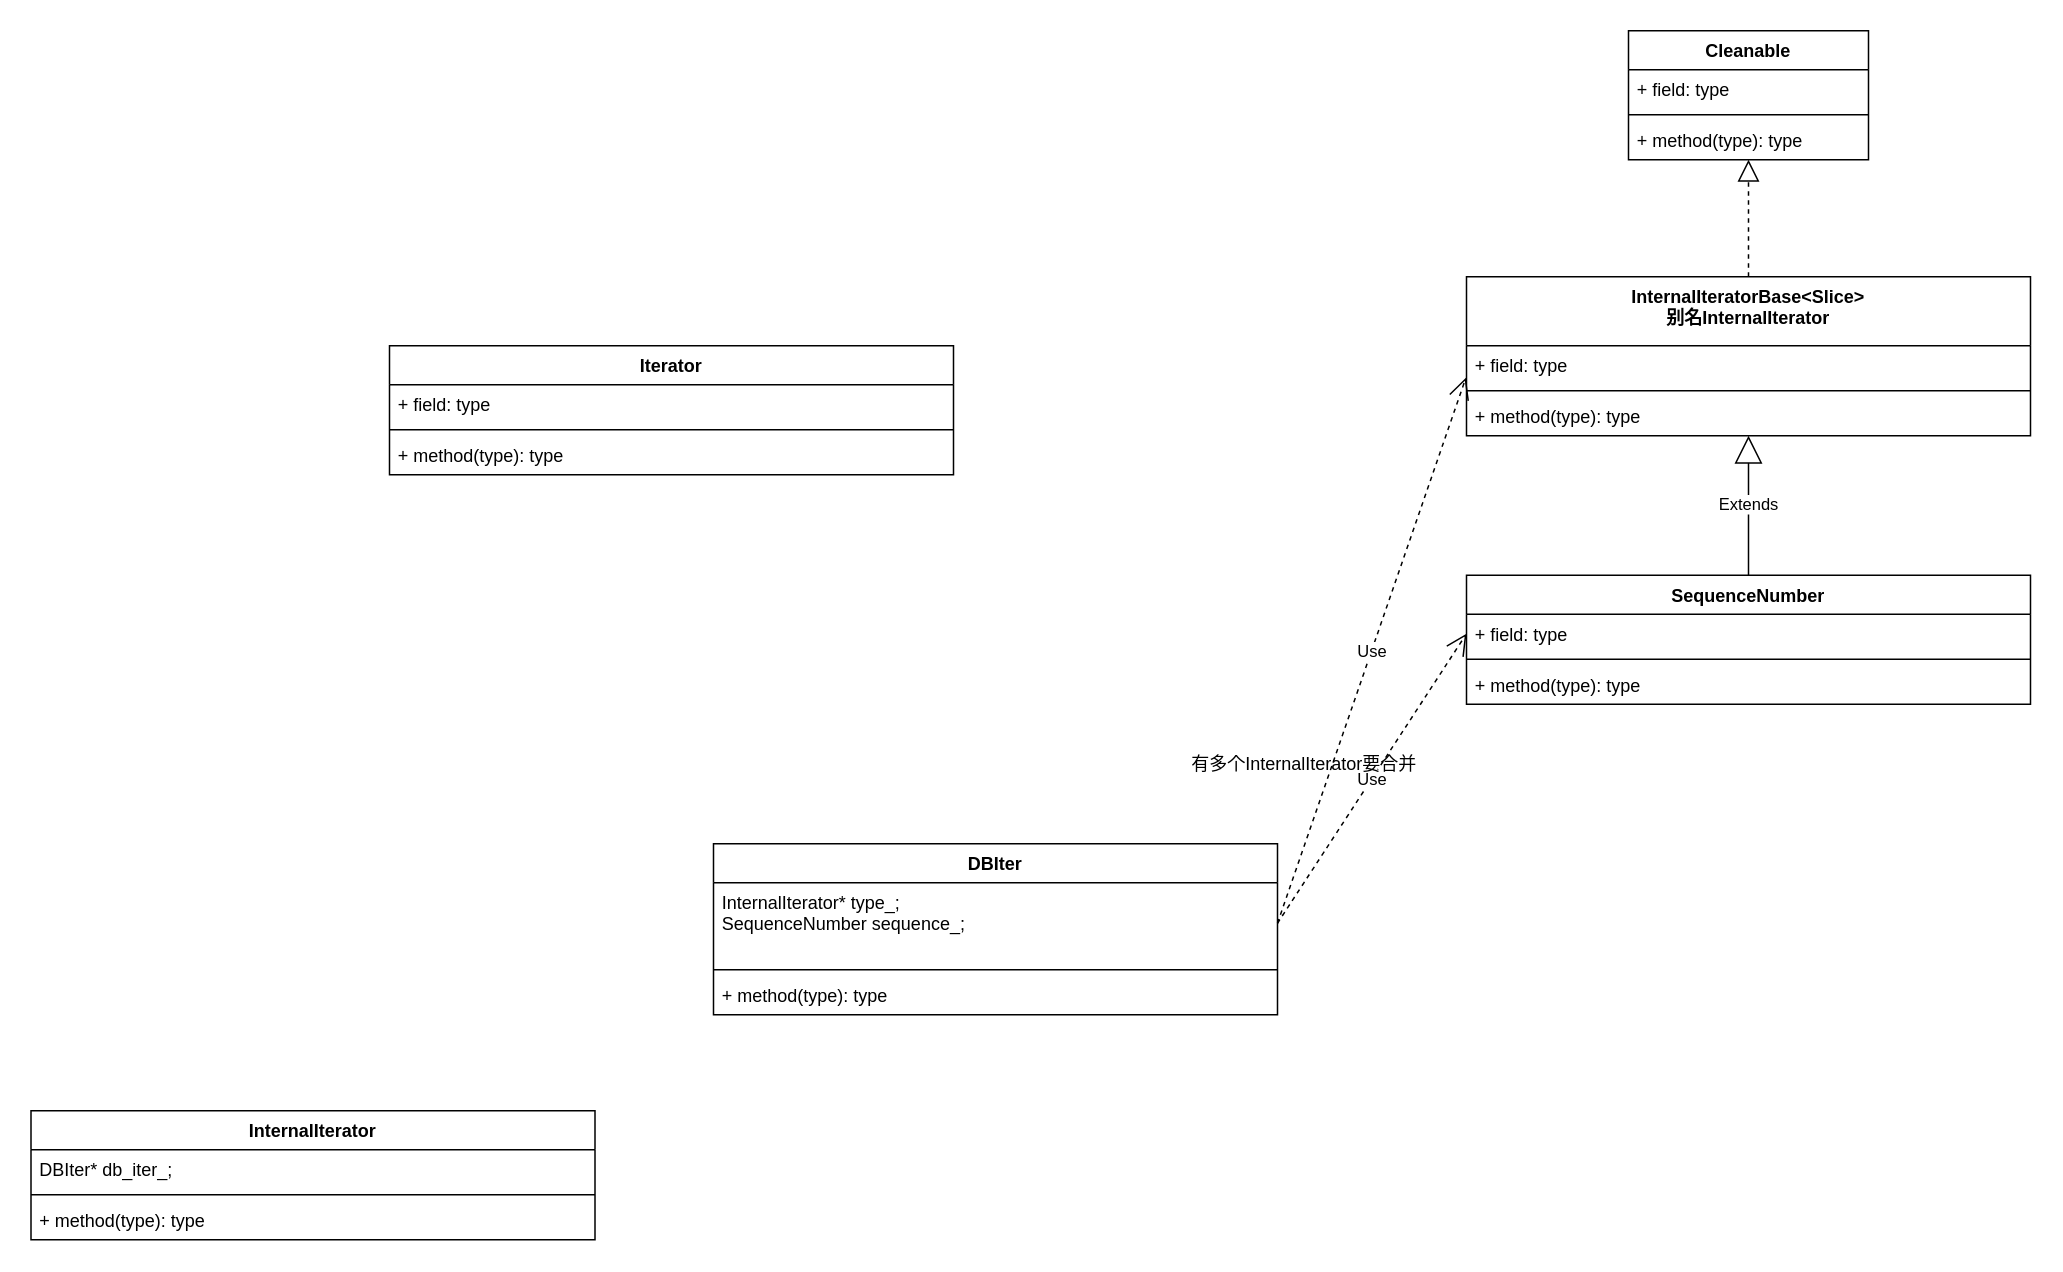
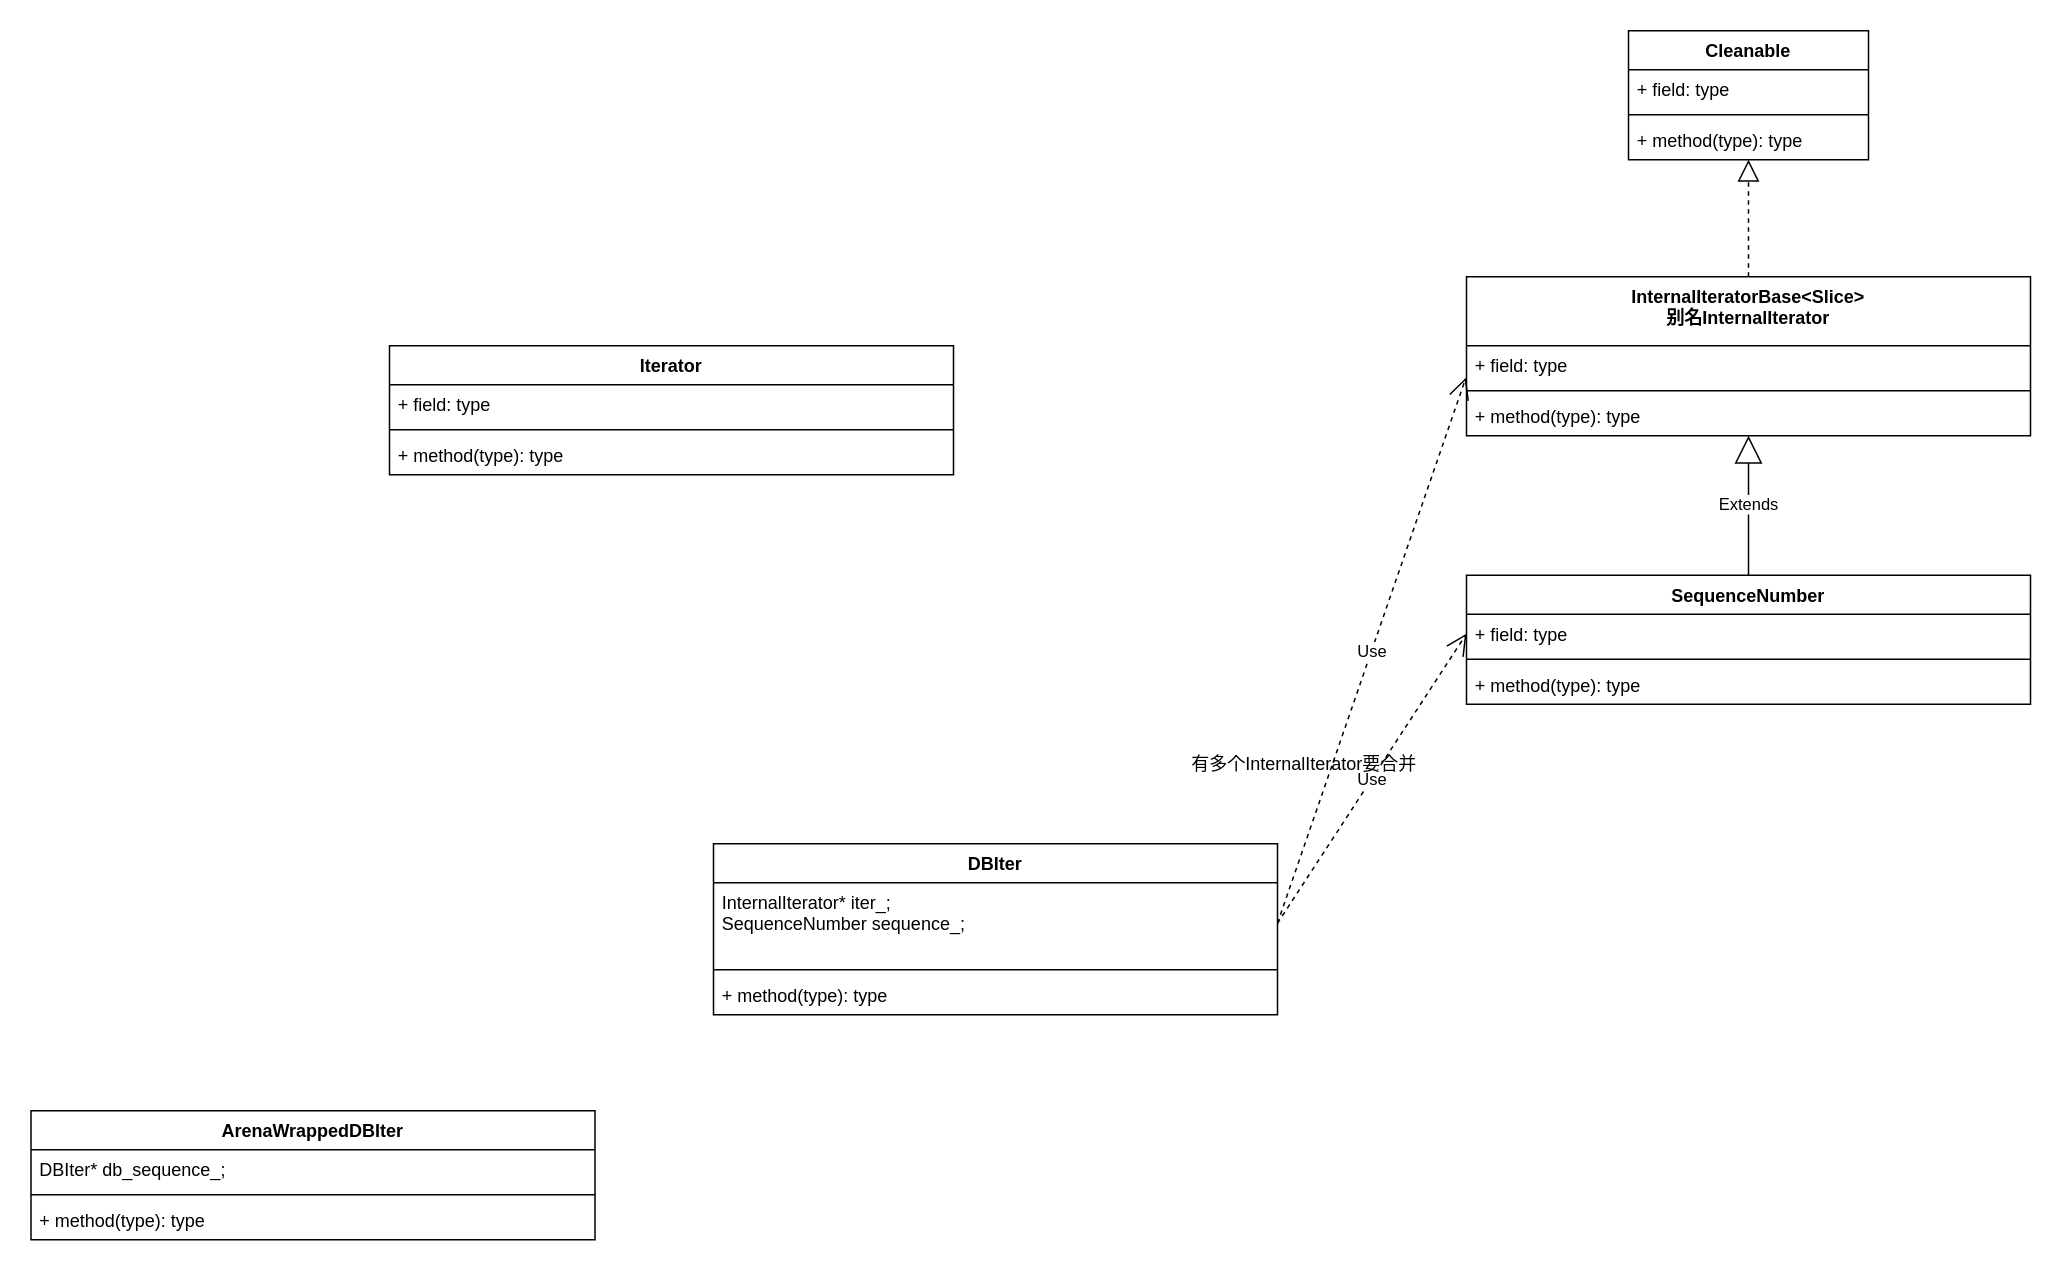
(835, 903) -> (833, 903)
(312, 1131) -> (312, 1131)
(118, 1170) -> (140, 1170)
